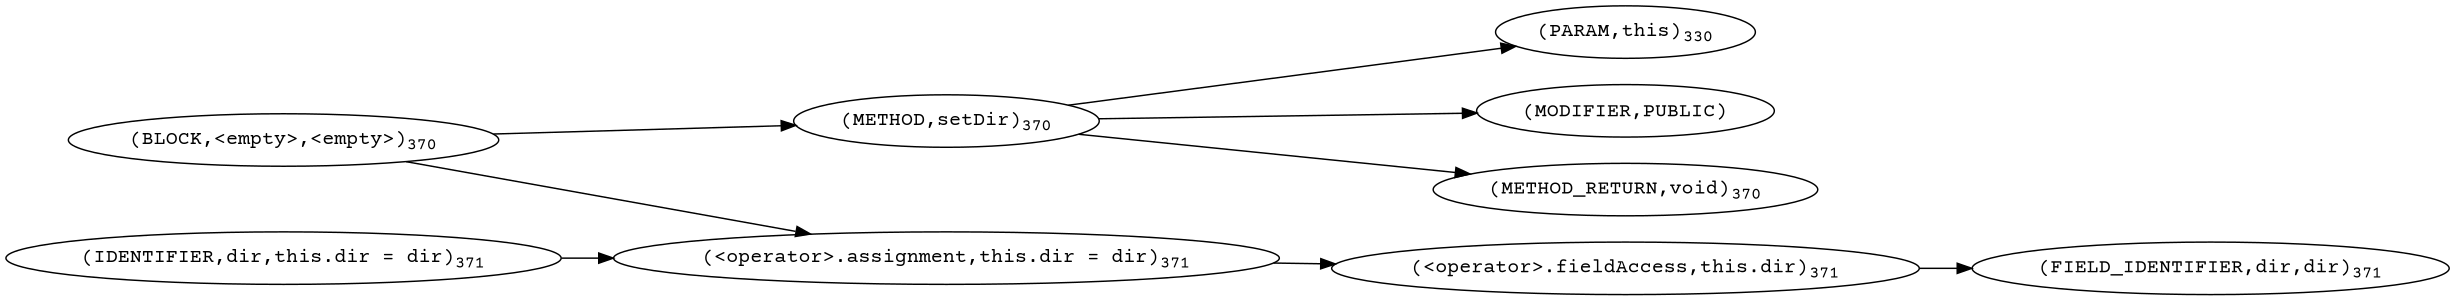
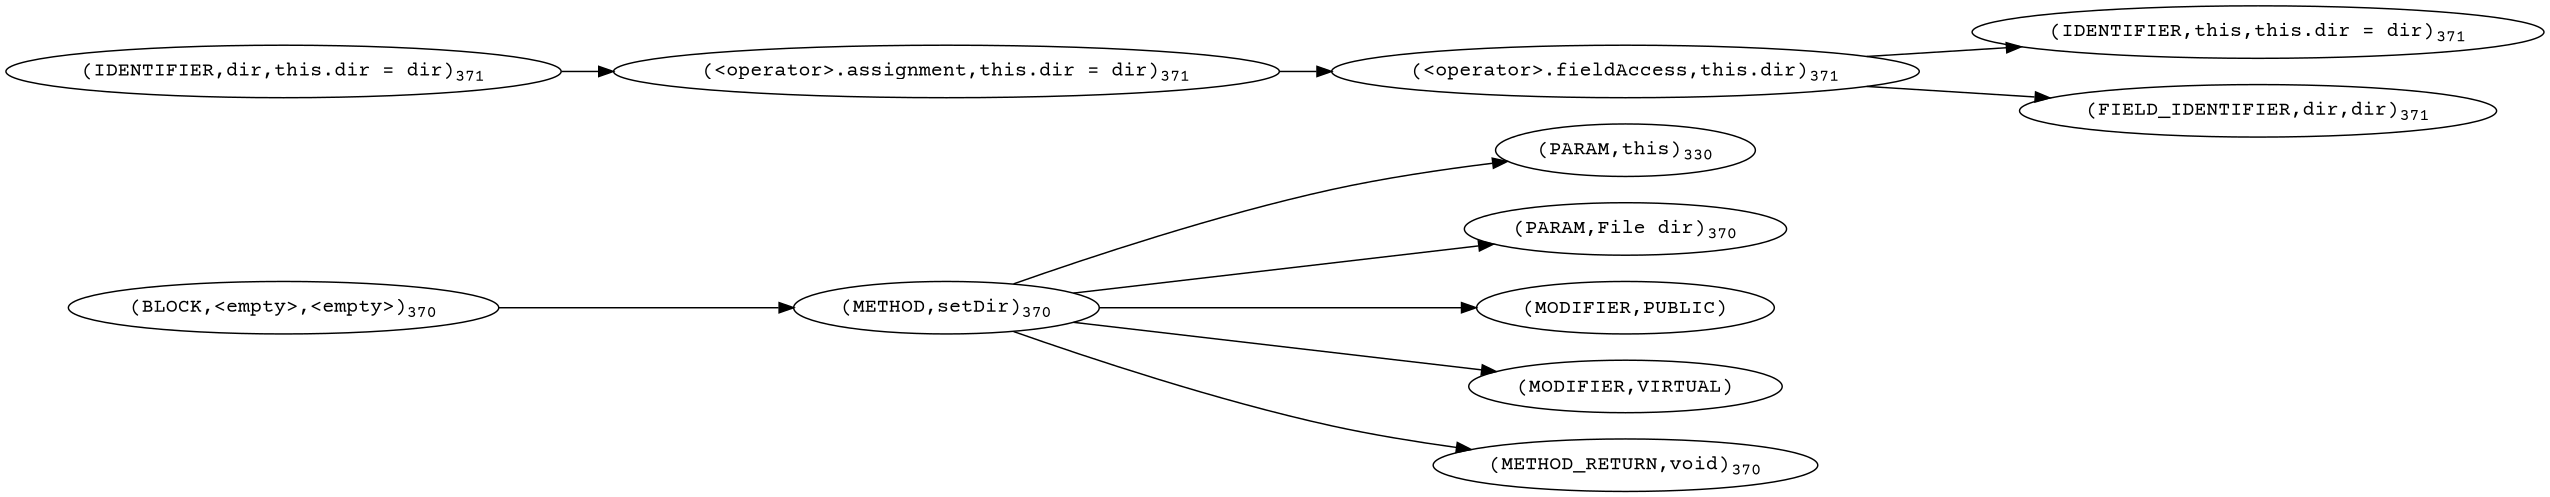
none -> (2258, 32)
(601, 197) -> none
none -> (1625, 229)
none -> (1625, 386)
